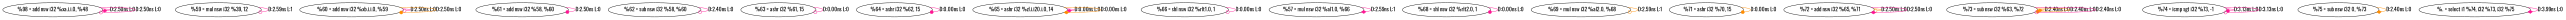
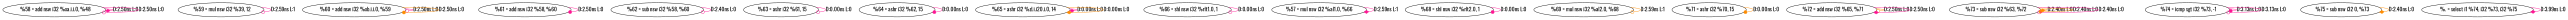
(53, 10) -> (54, 10)
